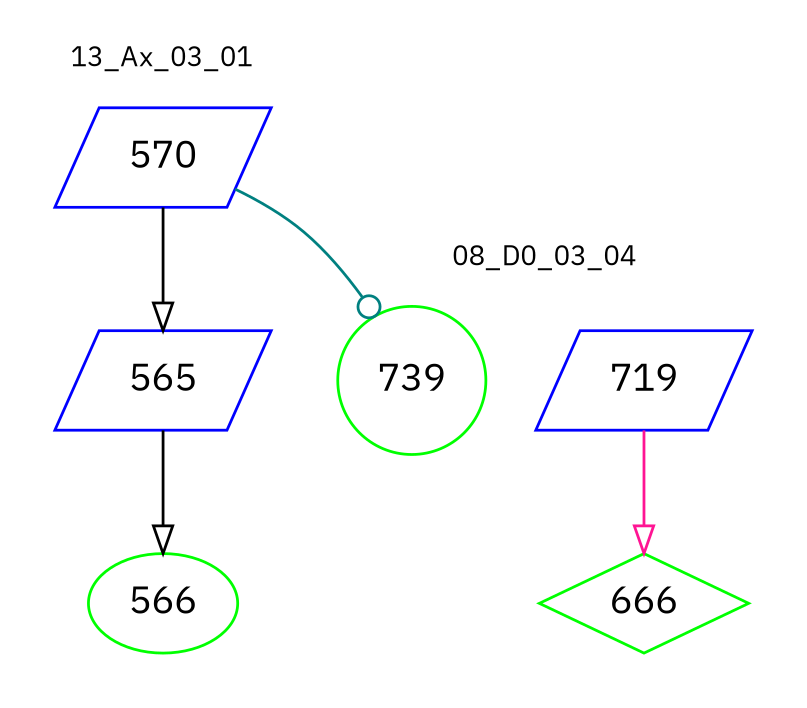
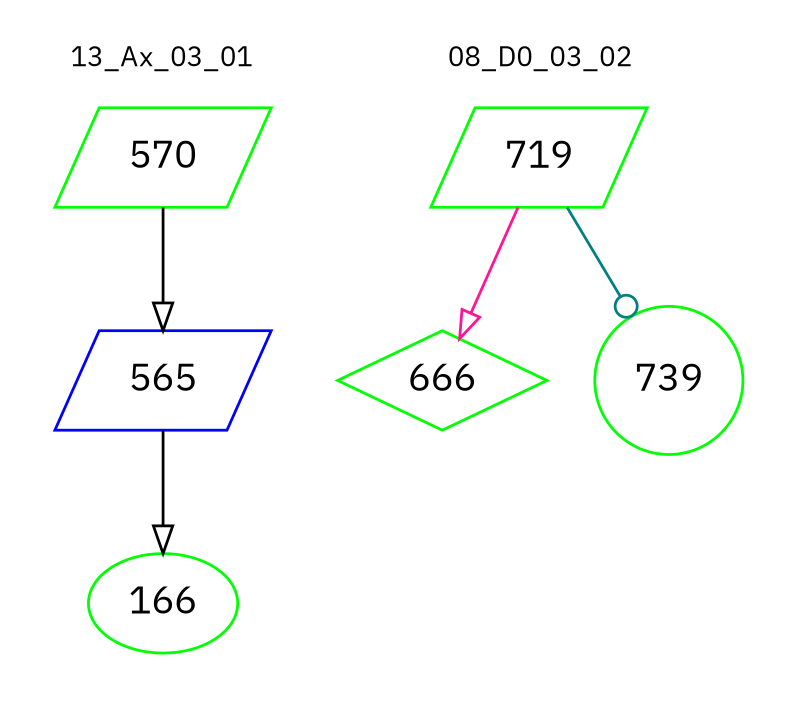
(163, 158) -> (163, 158)
(276, 212) -> (594, 252)
(544, 258) -> (540, 59)
(644, 380) -> (539, 158)
(163, 603) -> (163, 603)
